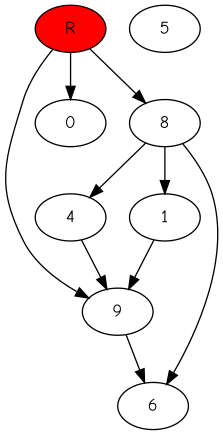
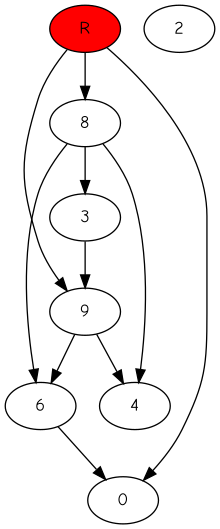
(165, 29) -> none
none -> (179, 29)
(165, 217) -> (85, 217)
(91, 259) -> (107, 353)
none -> (77, 448)
